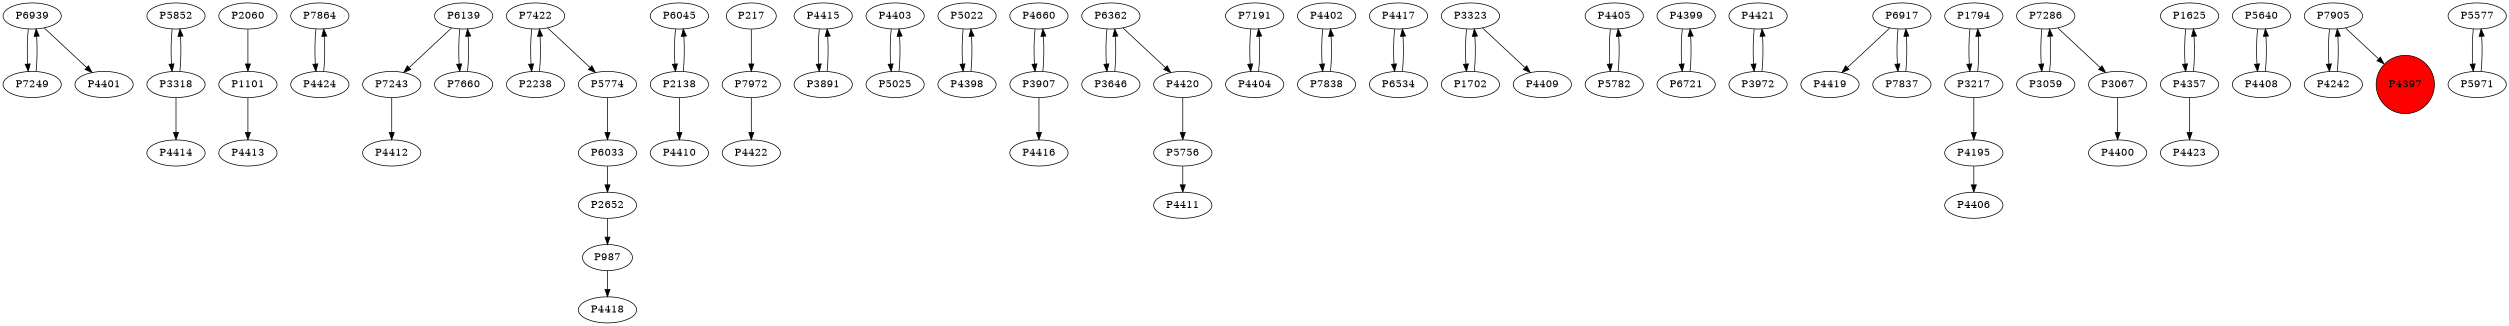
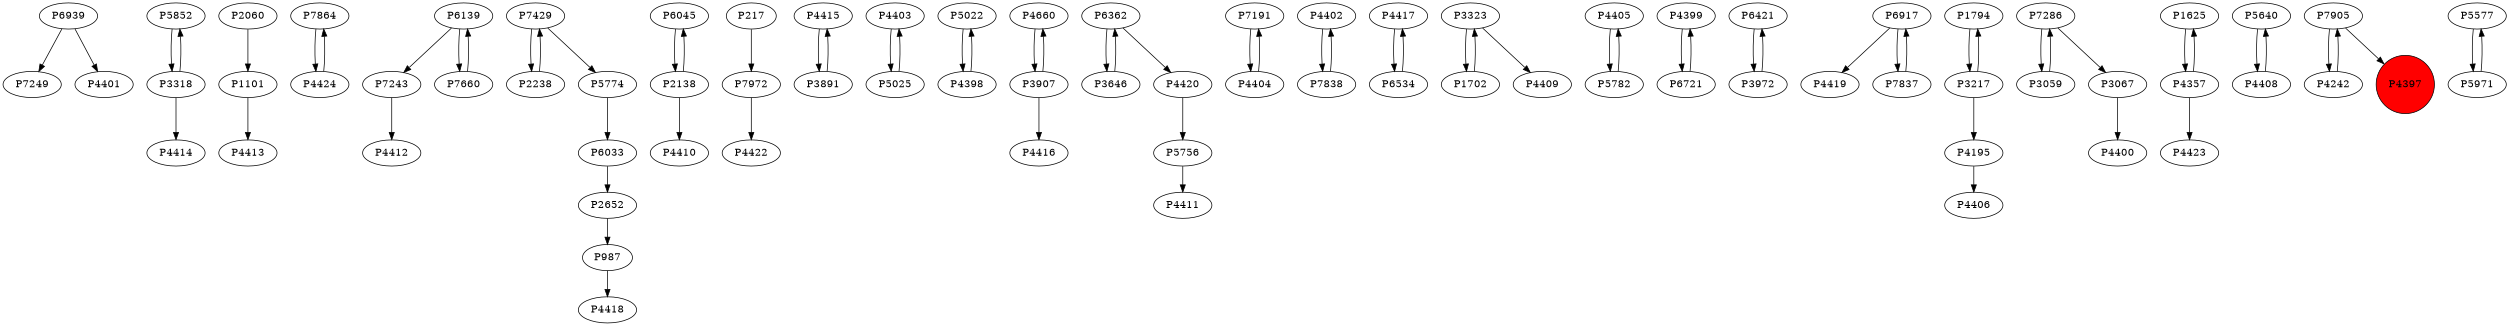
(536, 16) -> (536, 16)
(1758, 16) -> (1758, 16)
(37, 54) -> none
